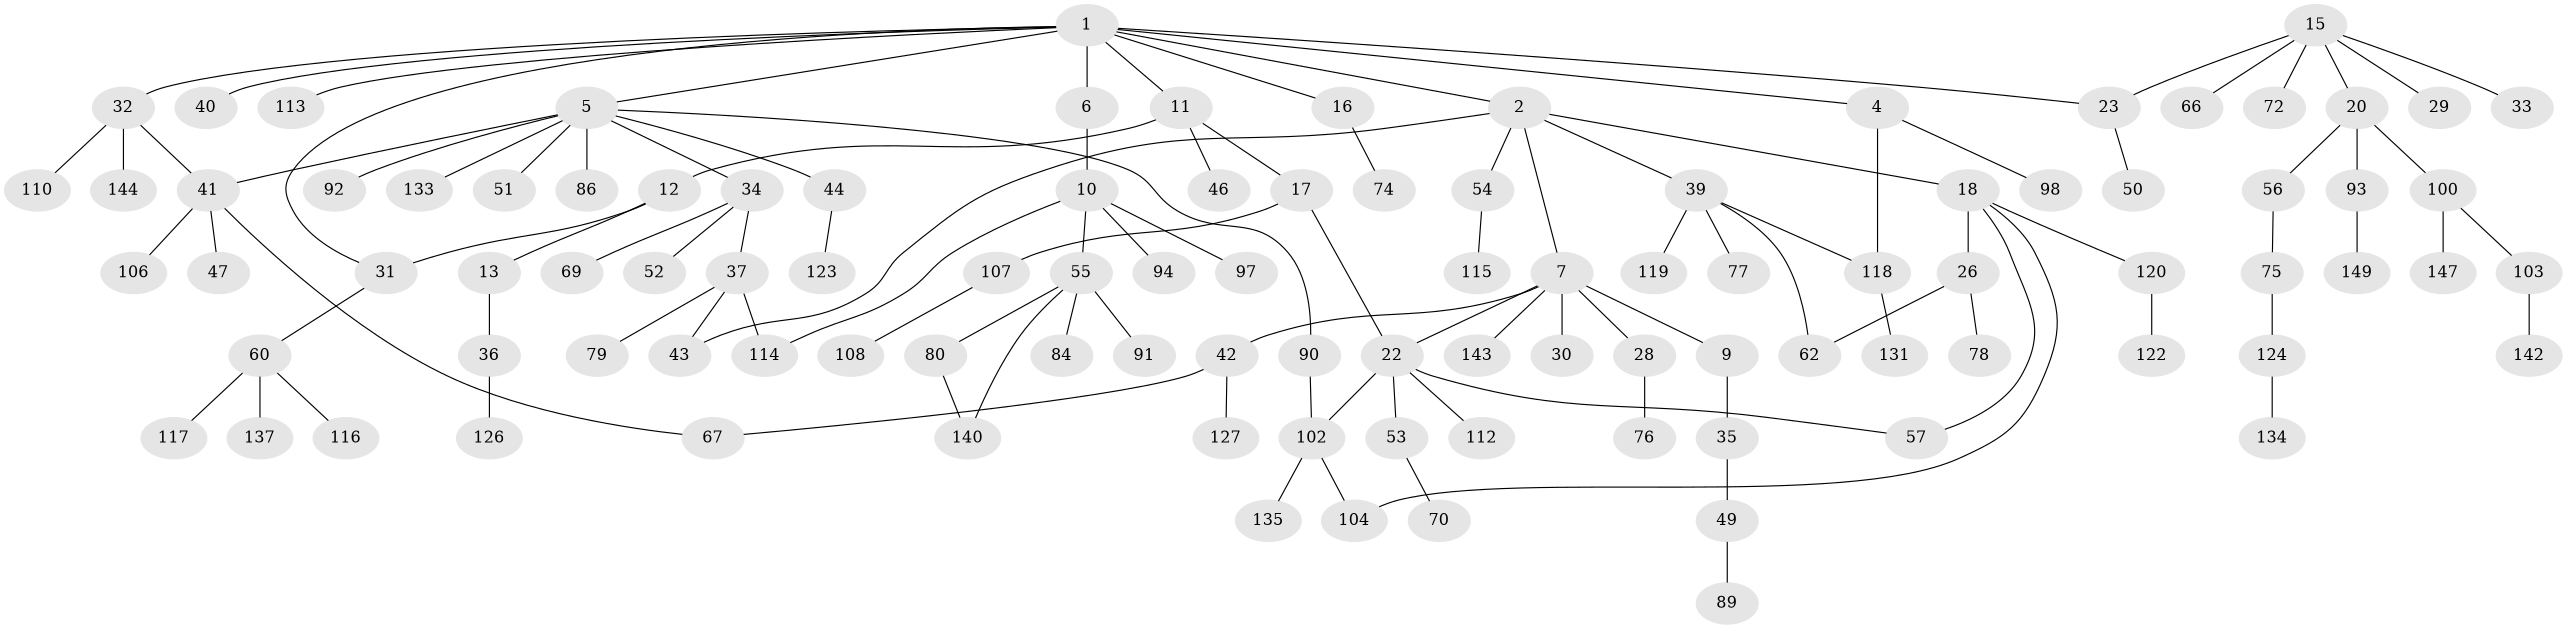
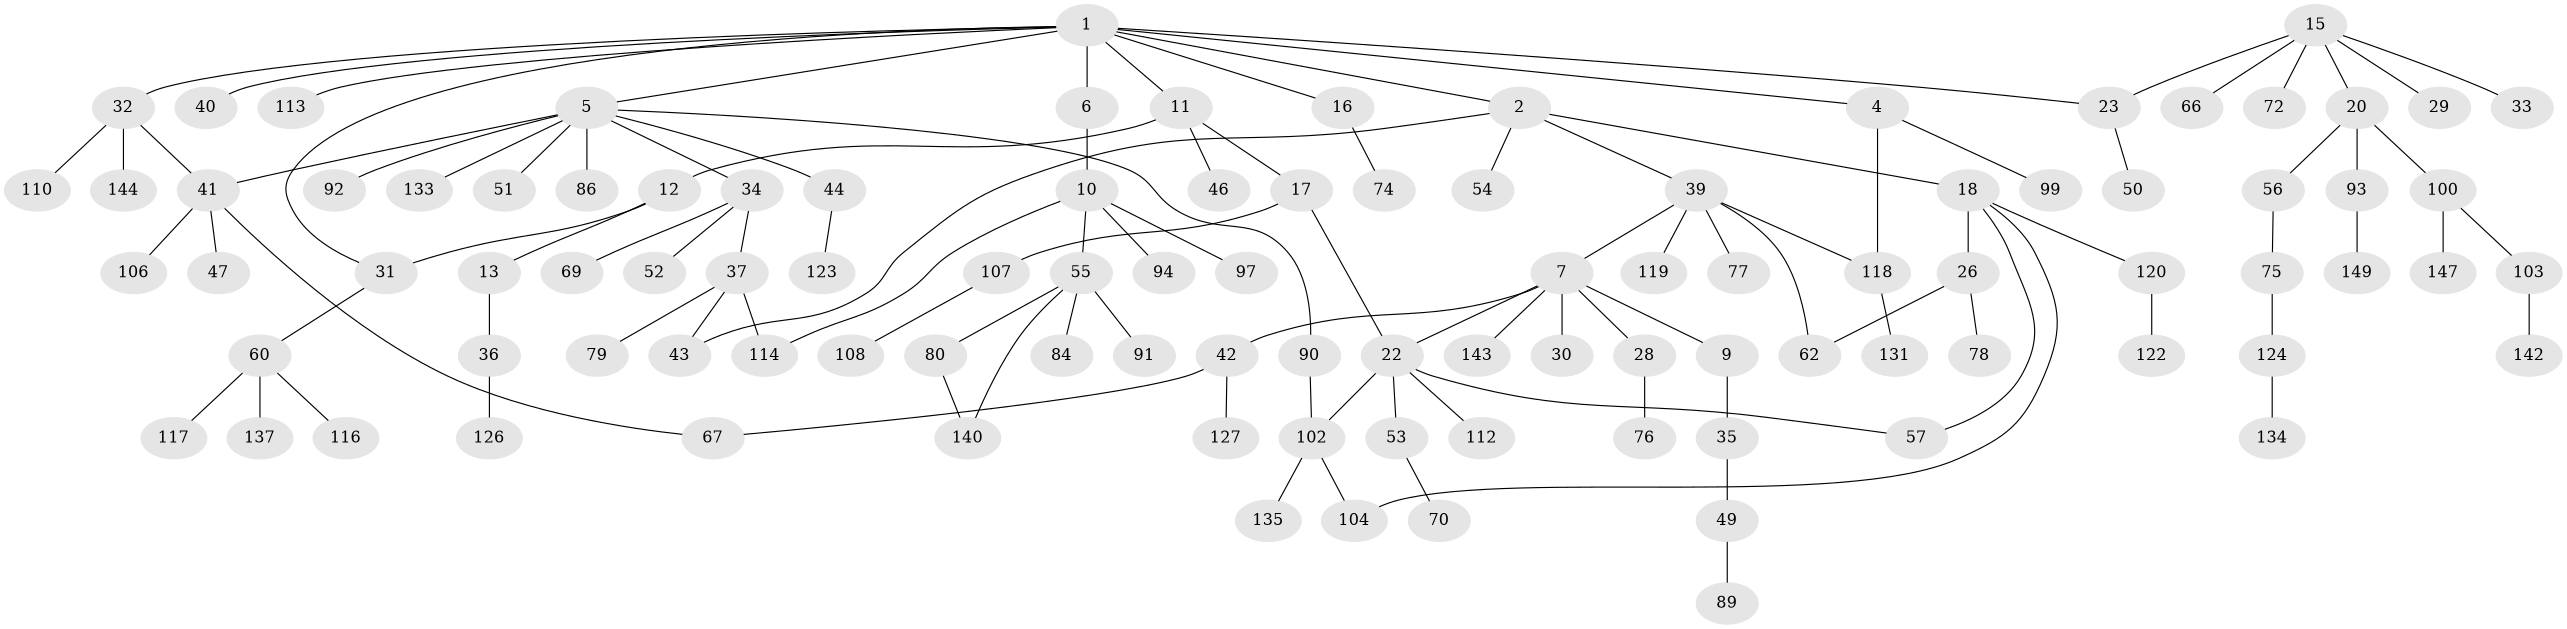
(1541, 190) -> (1629, 232)
(2051, 190) -> (2051, 190)
(1477, 273) -> none
